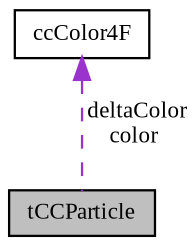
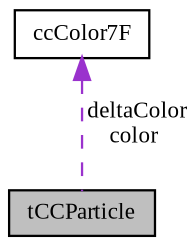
(82, 34) -> (82, 34)
